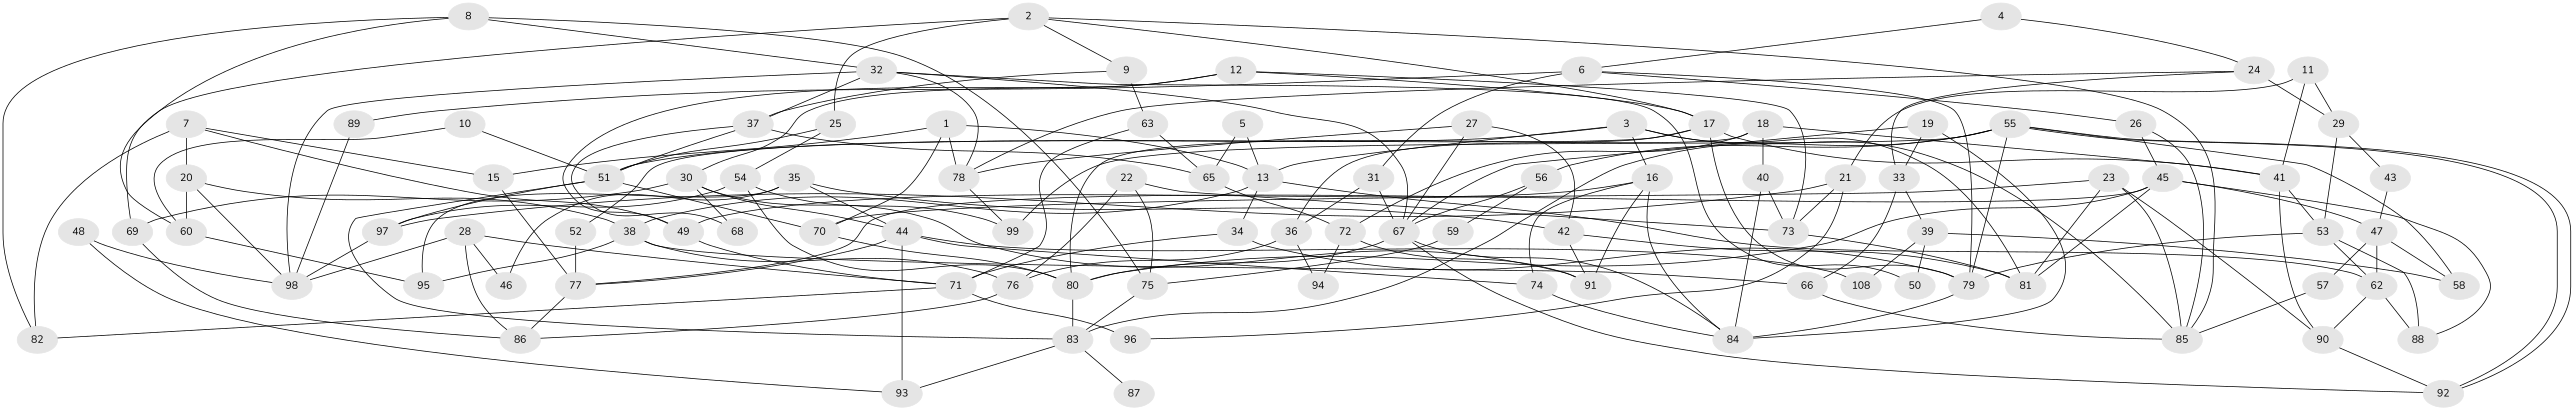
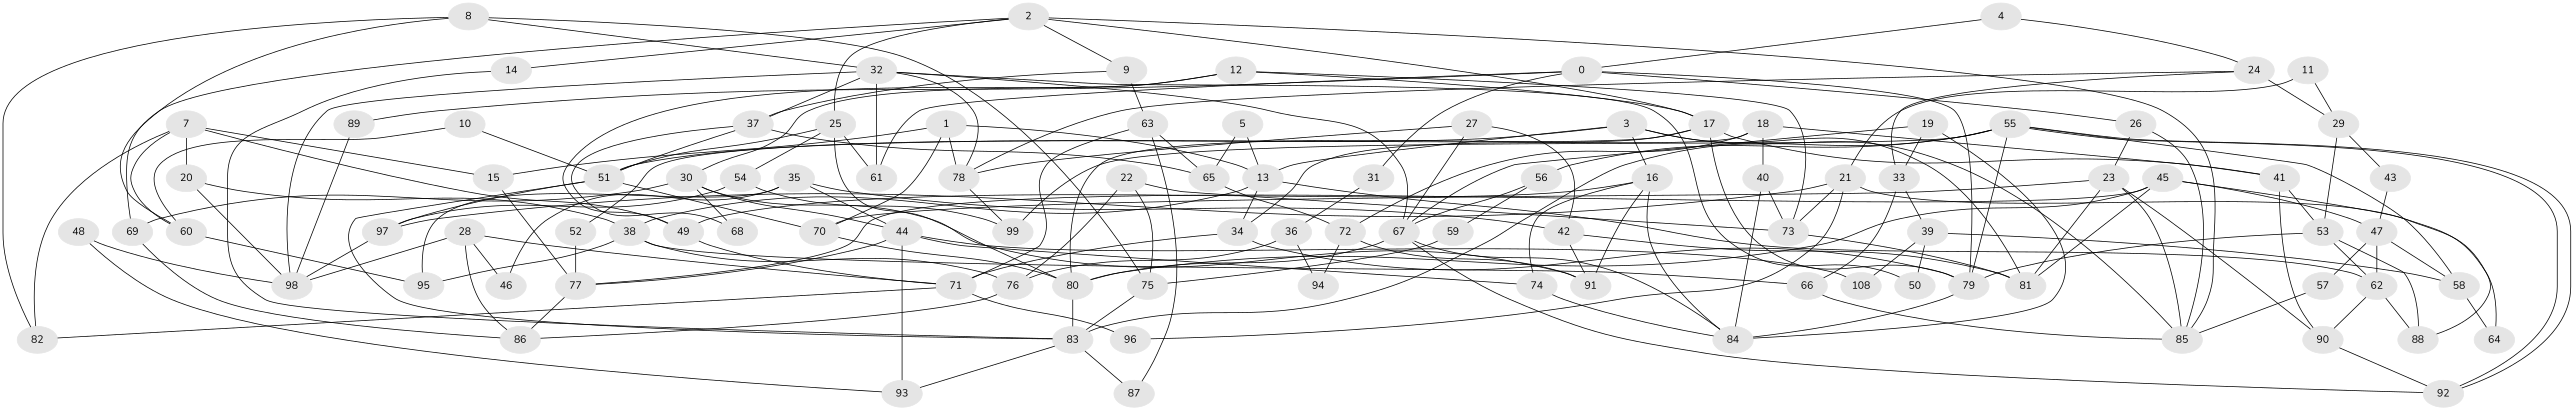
none -> (511, 70)
(1582, 70) -> (1582, 70)
(2294, 124) -> none
(1481, 144) -> (1459, 144)
(2149, 151) -> (2122, 151)
none -> (877, 178)
(186, 205) -> (132, 172)
(1386, 205) -> none
(888, 271) -> (928, 218)
none -> (1177, 274)
none -> (2494, 340)
